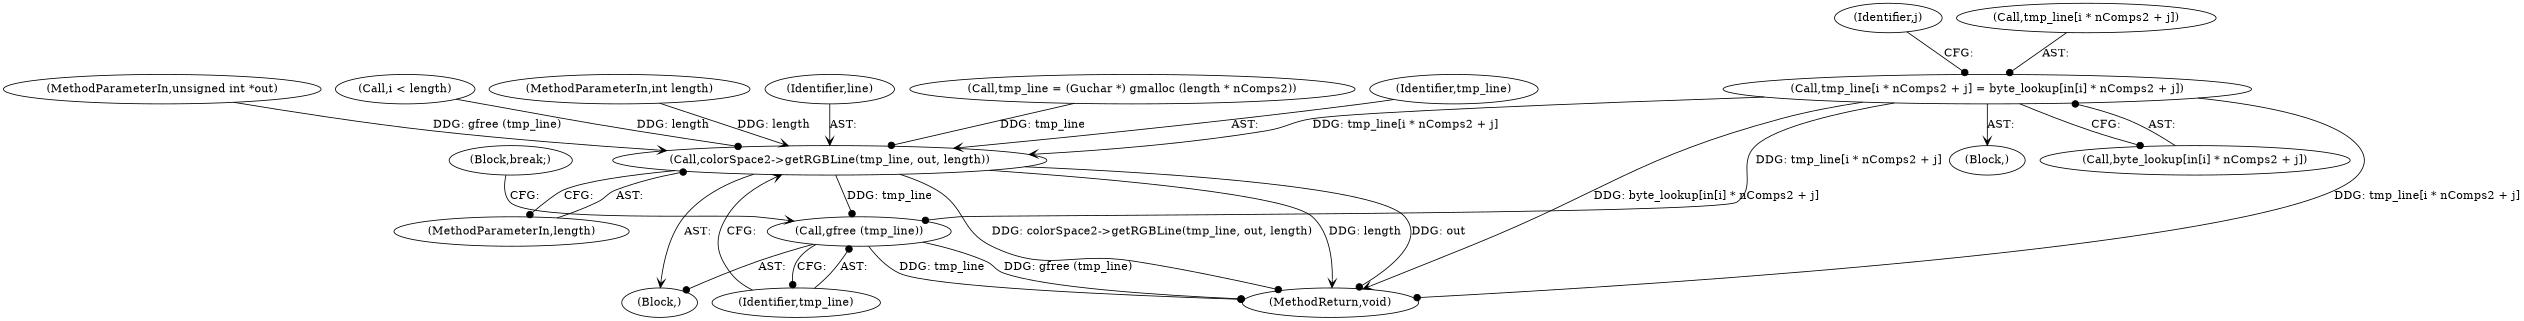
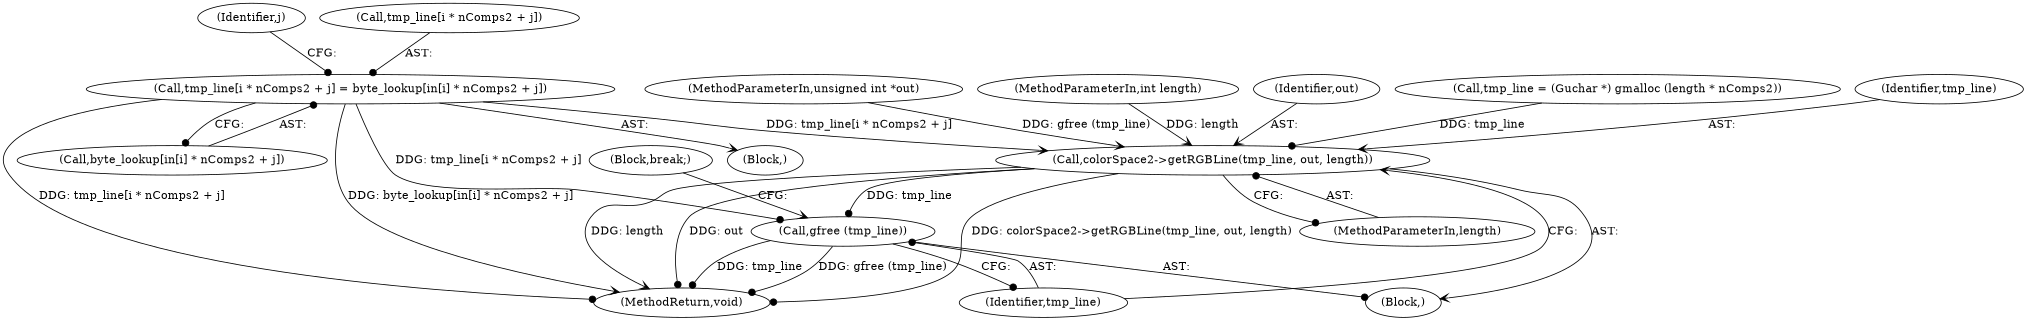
(405, 89) -> none
(830, 89) -> (1317, 89)
